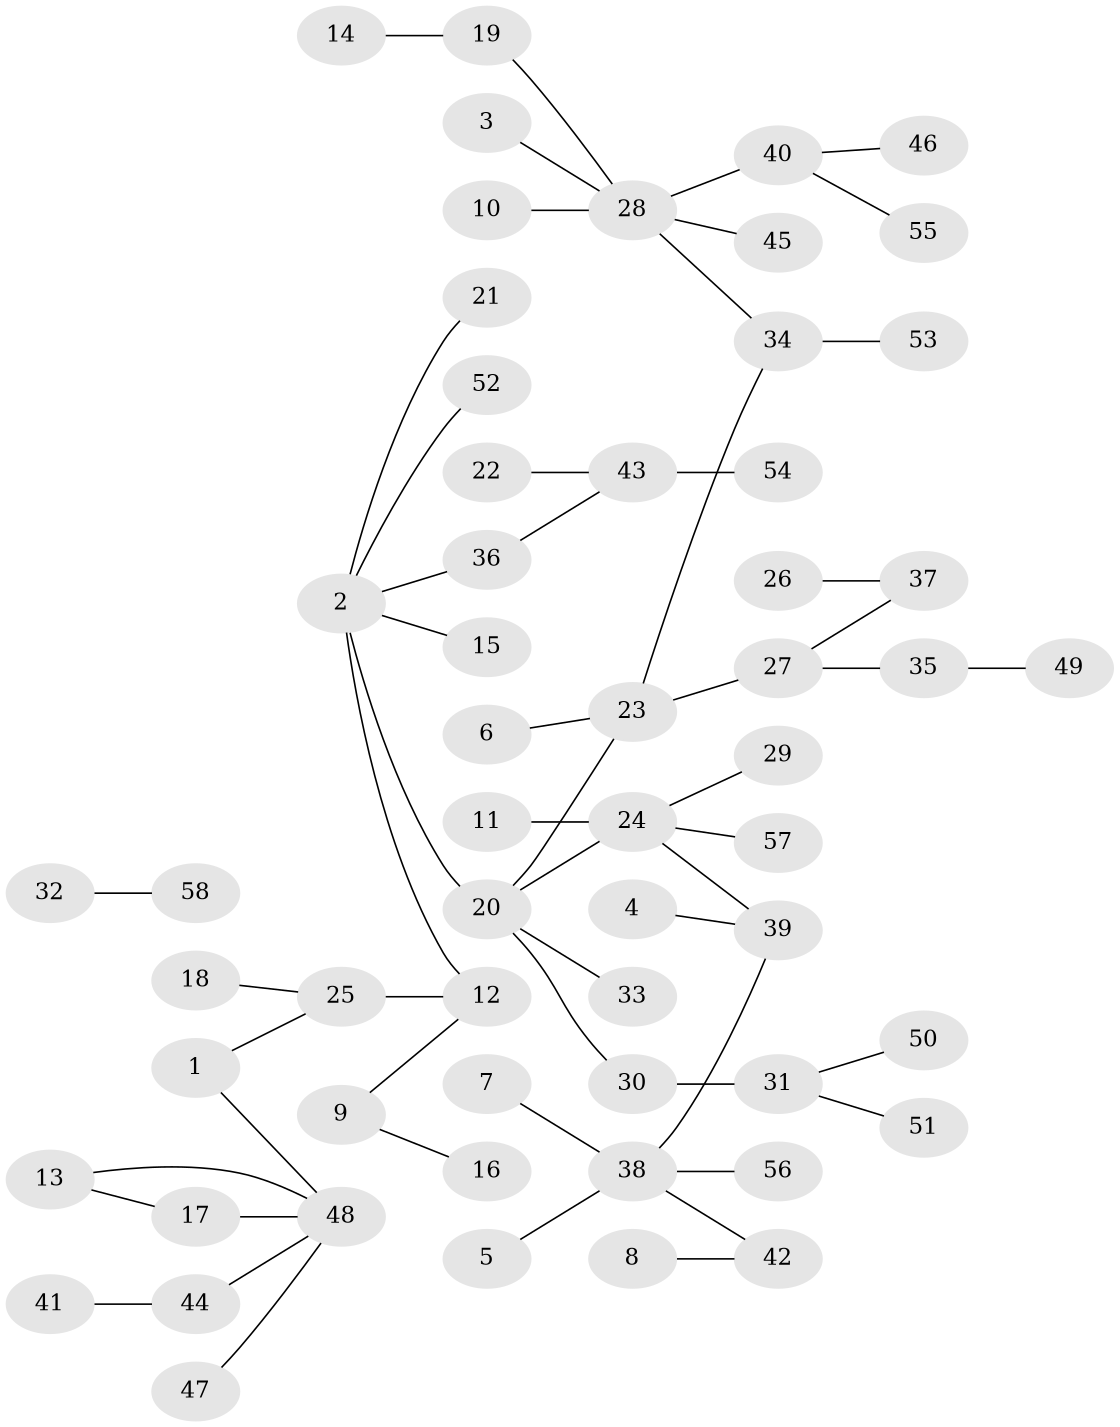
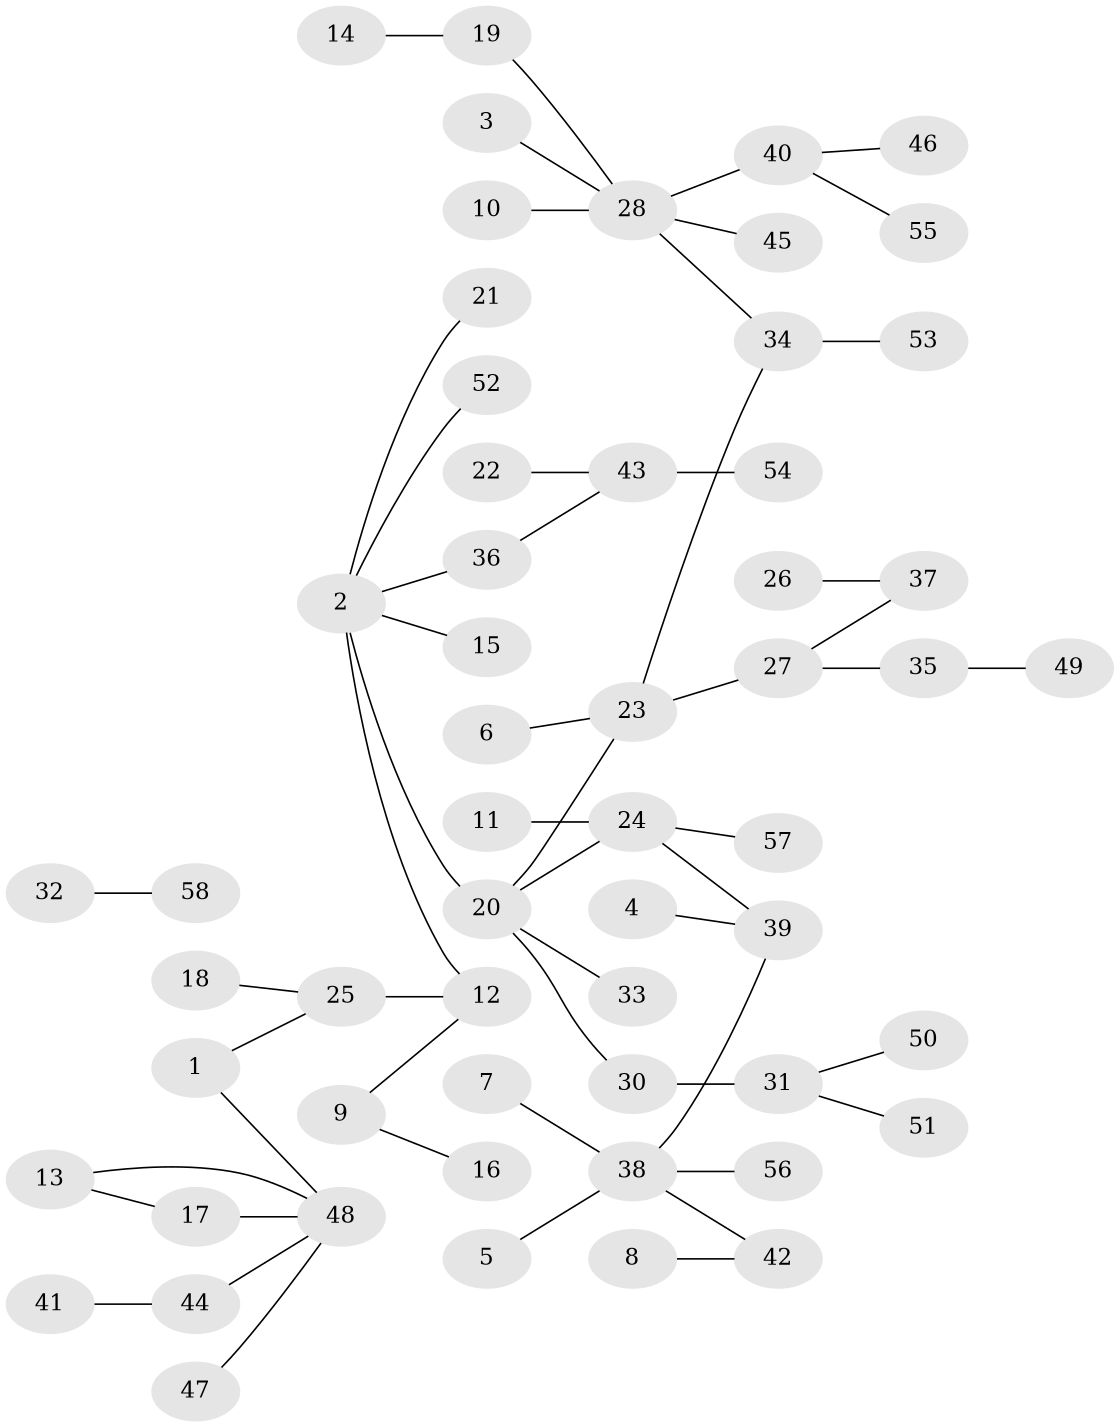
(778, 756) -> none
